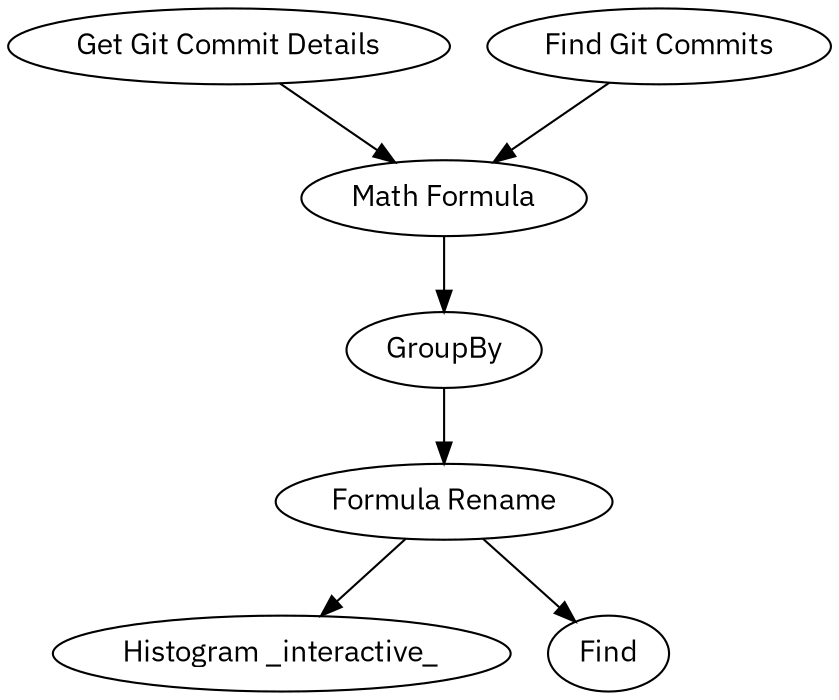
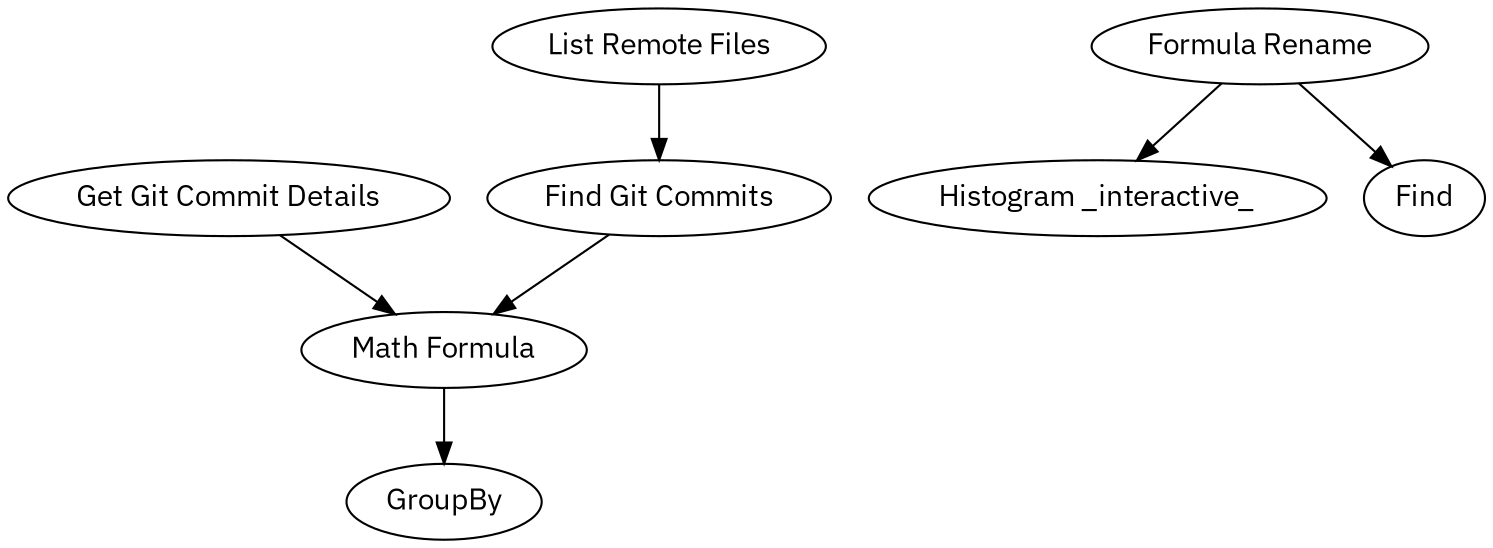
none -> (659, 46)
(444, 416) -> none
